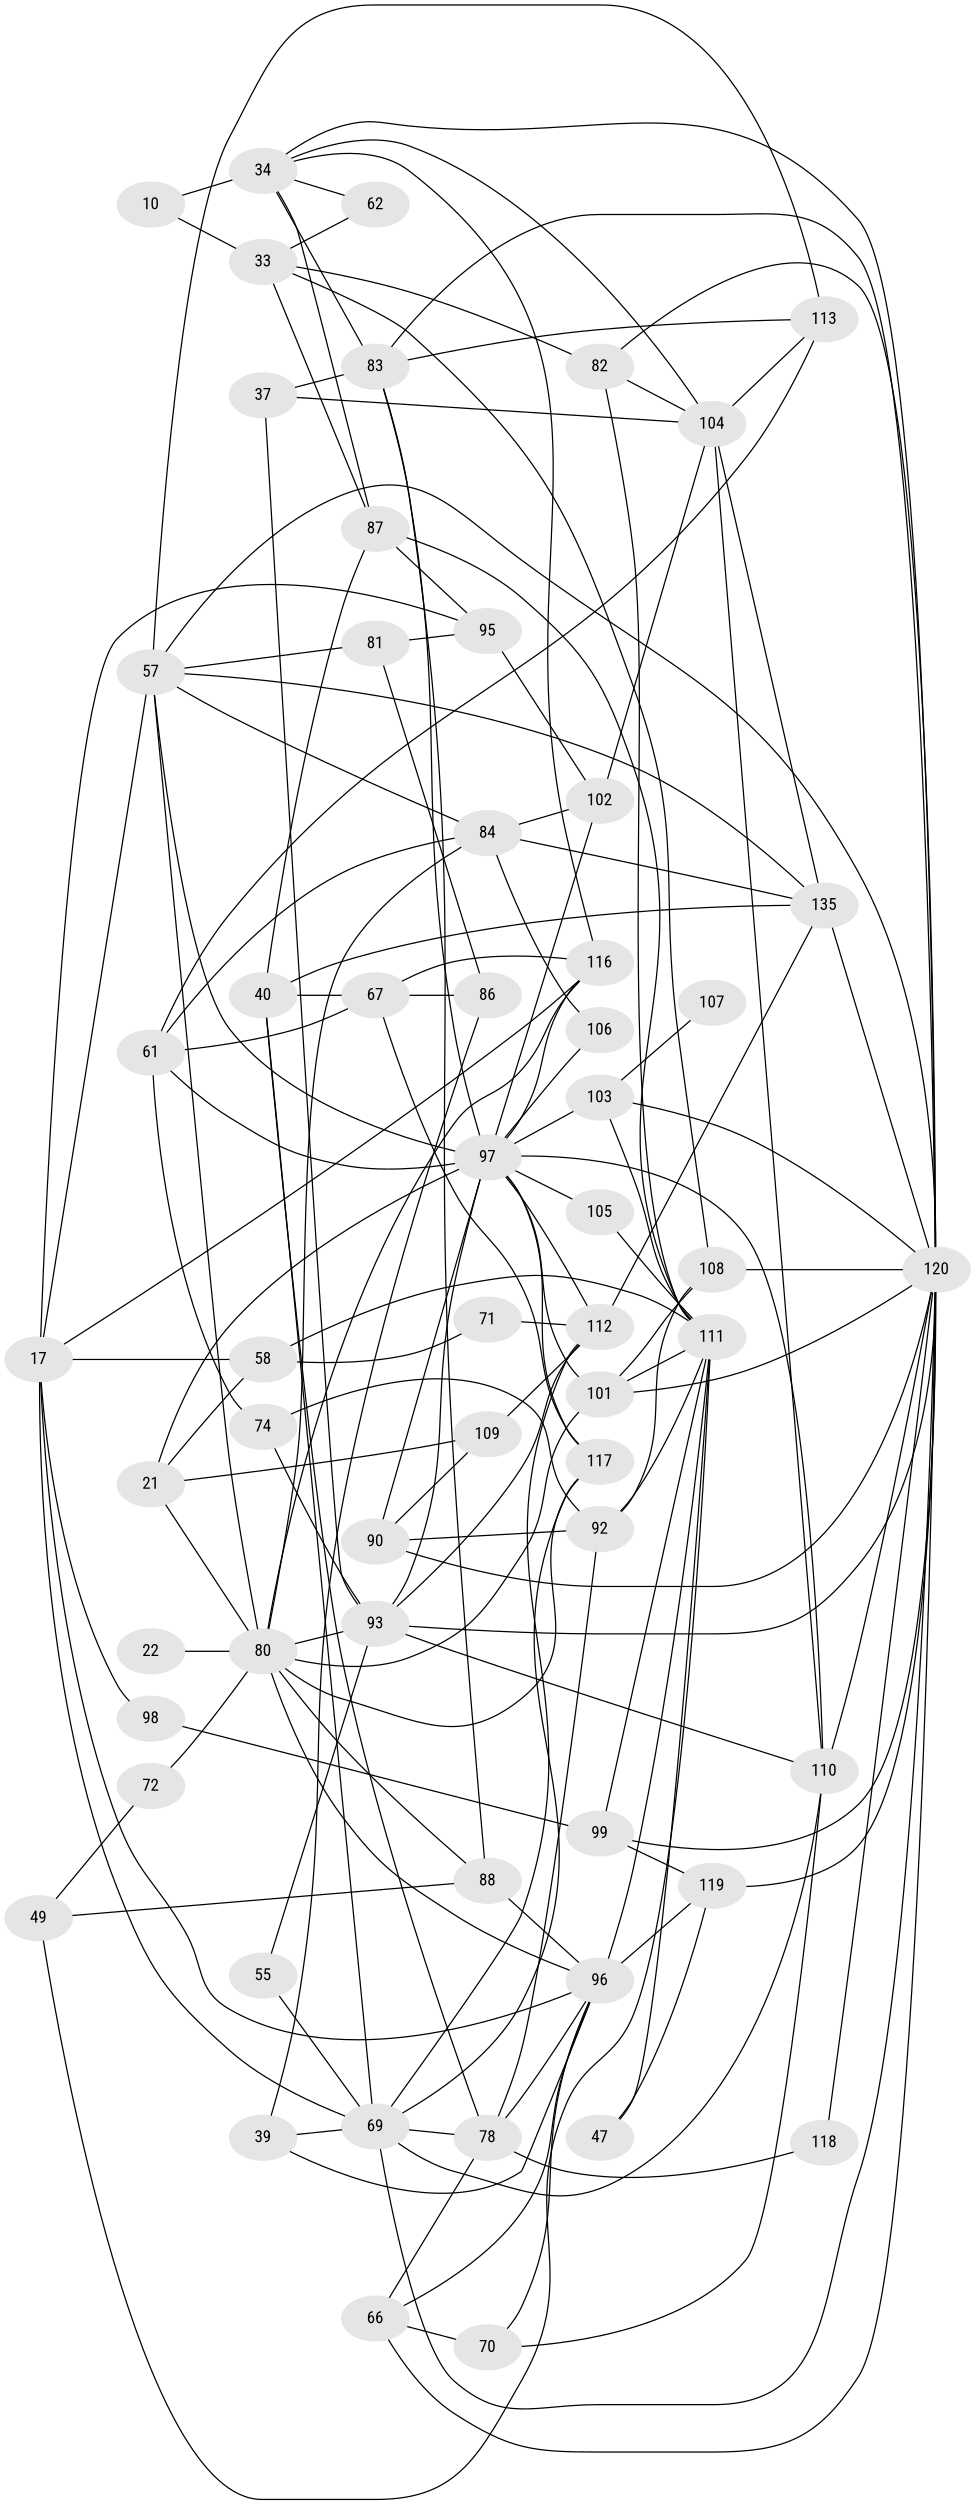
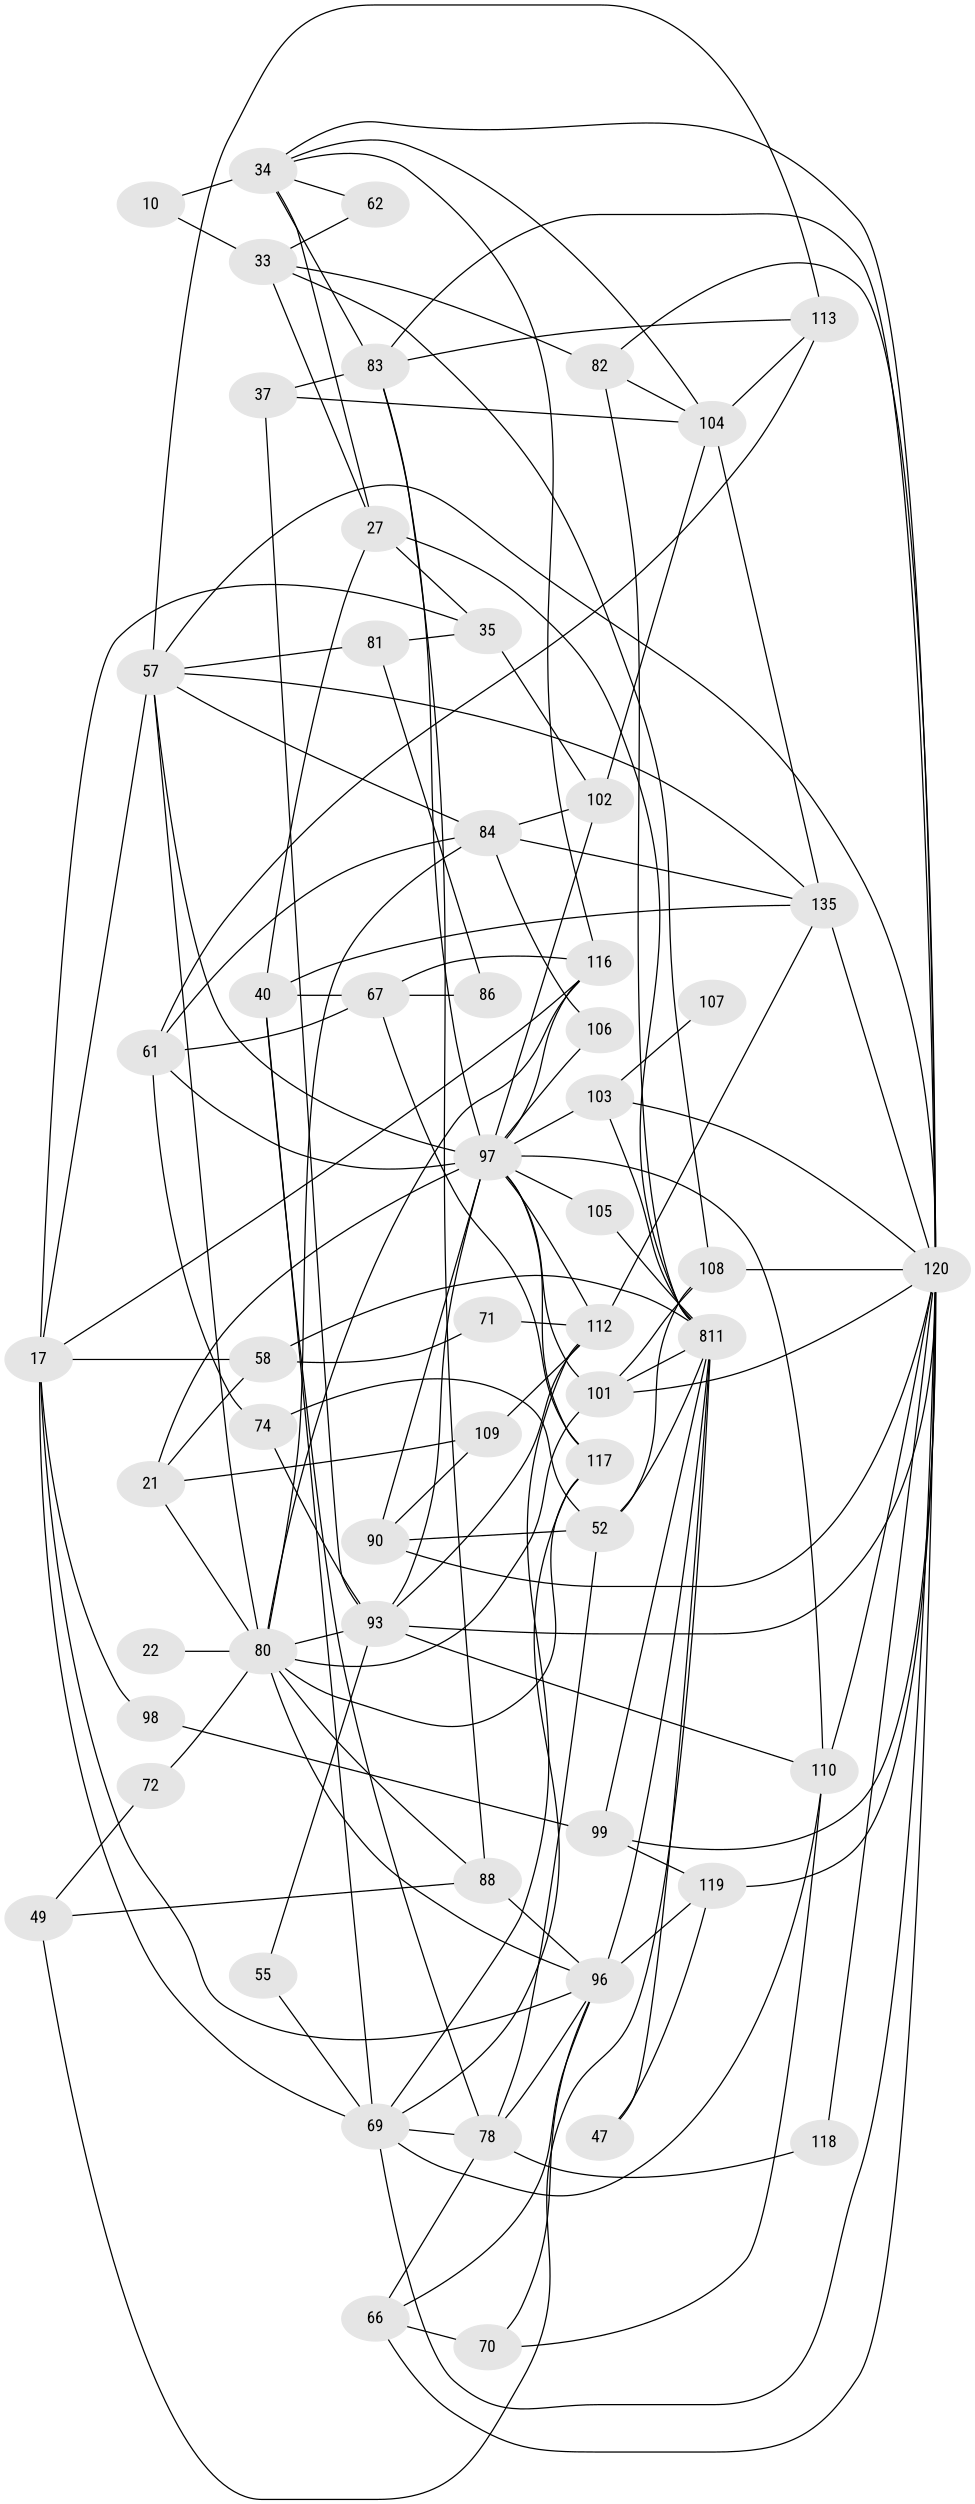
(375, 529) -> (375, 529)
(488, 631) -> (488, 631)
(768, 1098) -> none
(712, 1337) -> (712, 1337)
(600, 1529) -> (600, 1529)
(263, 2138) -> none
